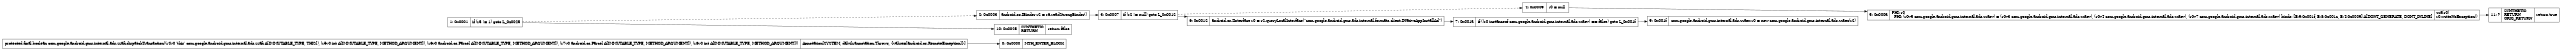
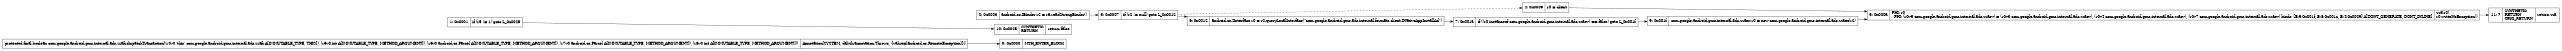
(1557, 7) -> (1557, 7)
(2547, 15) -> (2547, 15)
(748, 19) -> none
none -> (1861, 19)
